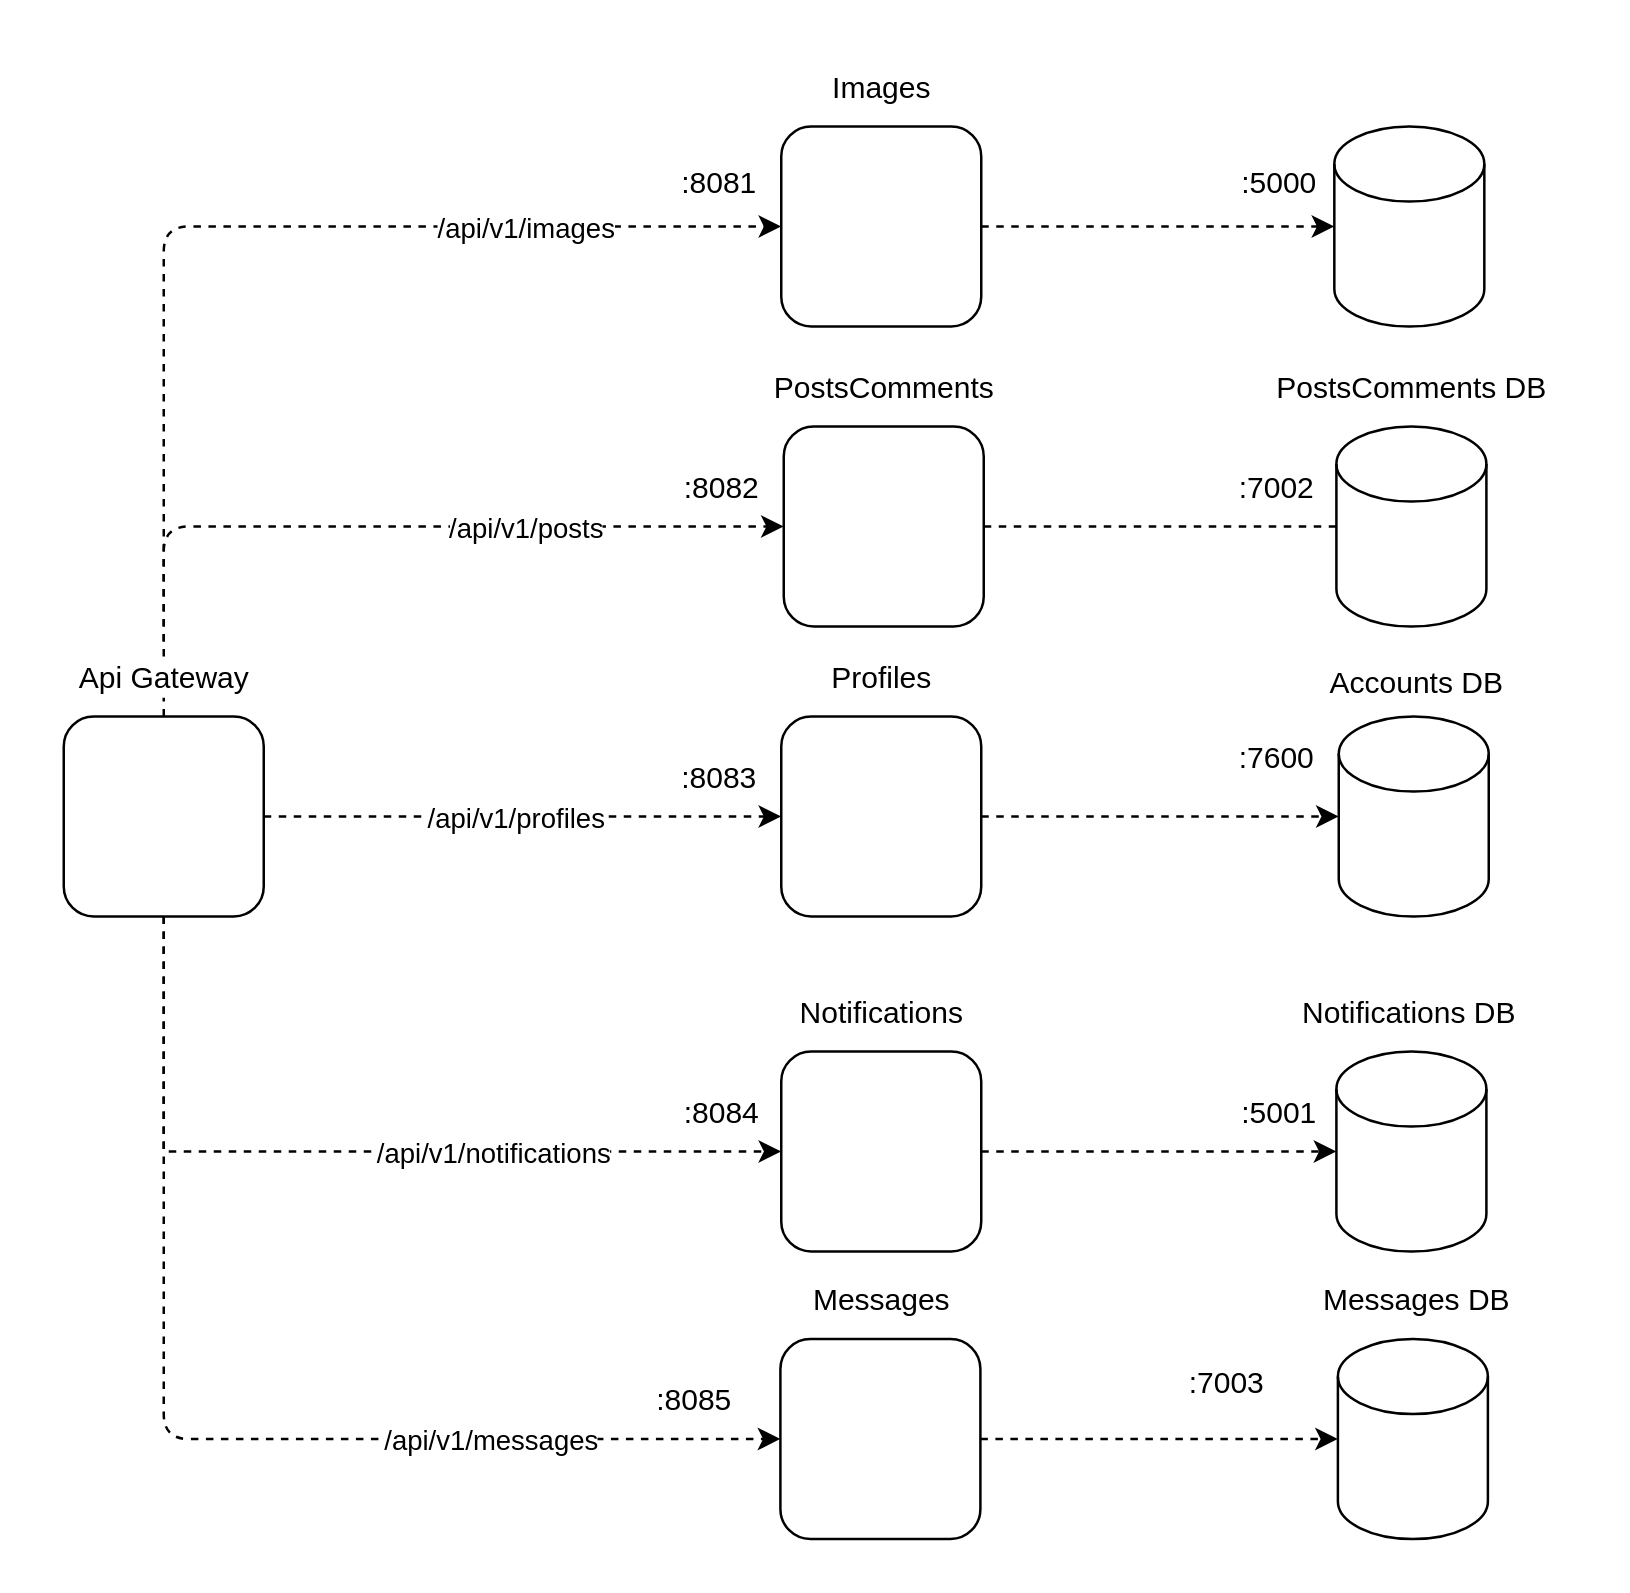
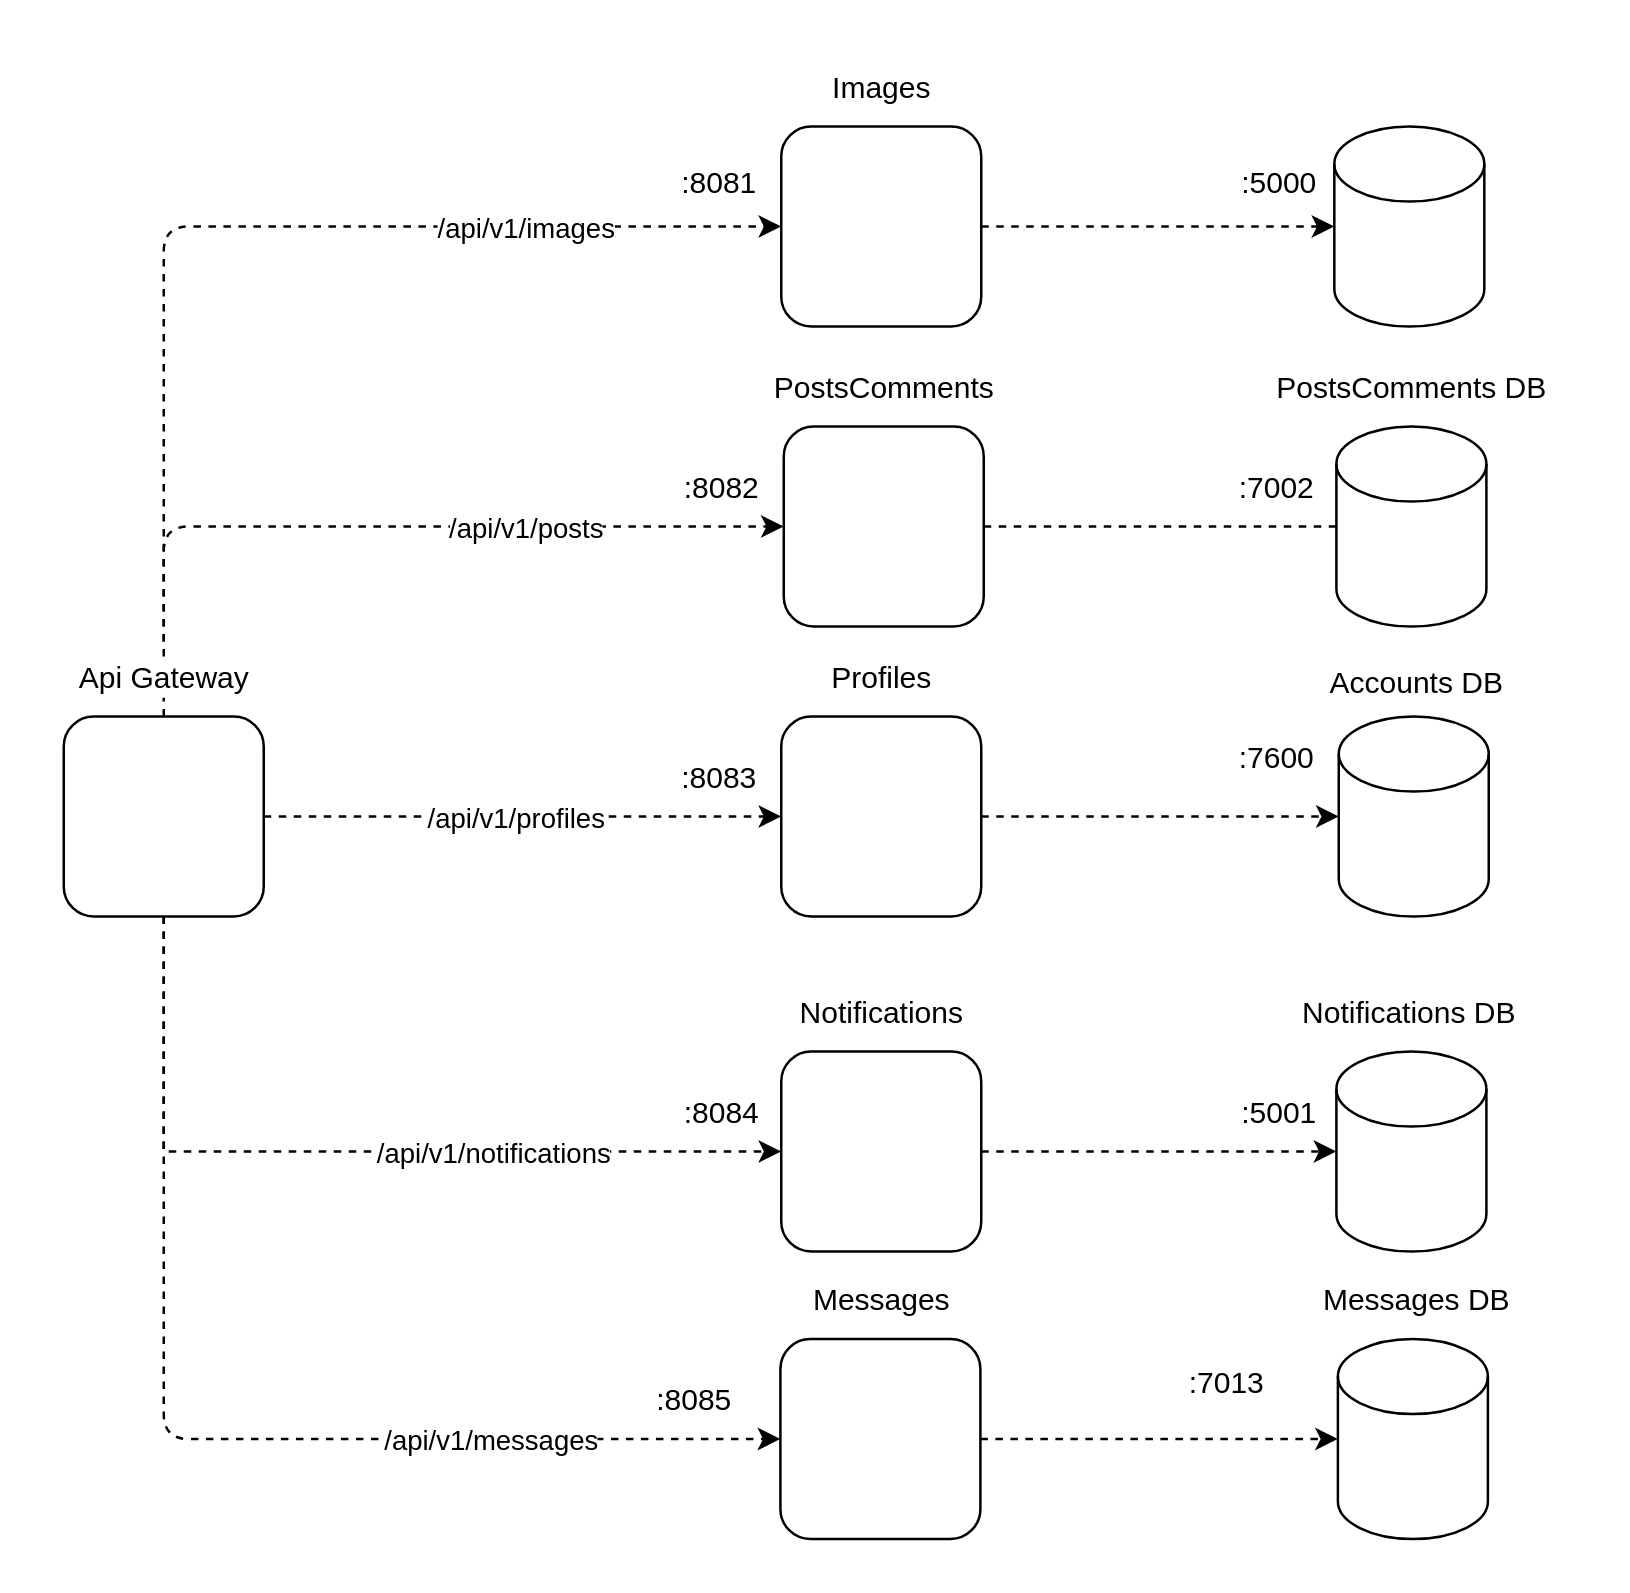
(1228, 1384) -> (1228, 1384)
